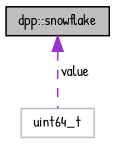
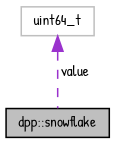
(58, 80) -> (58, 80)
